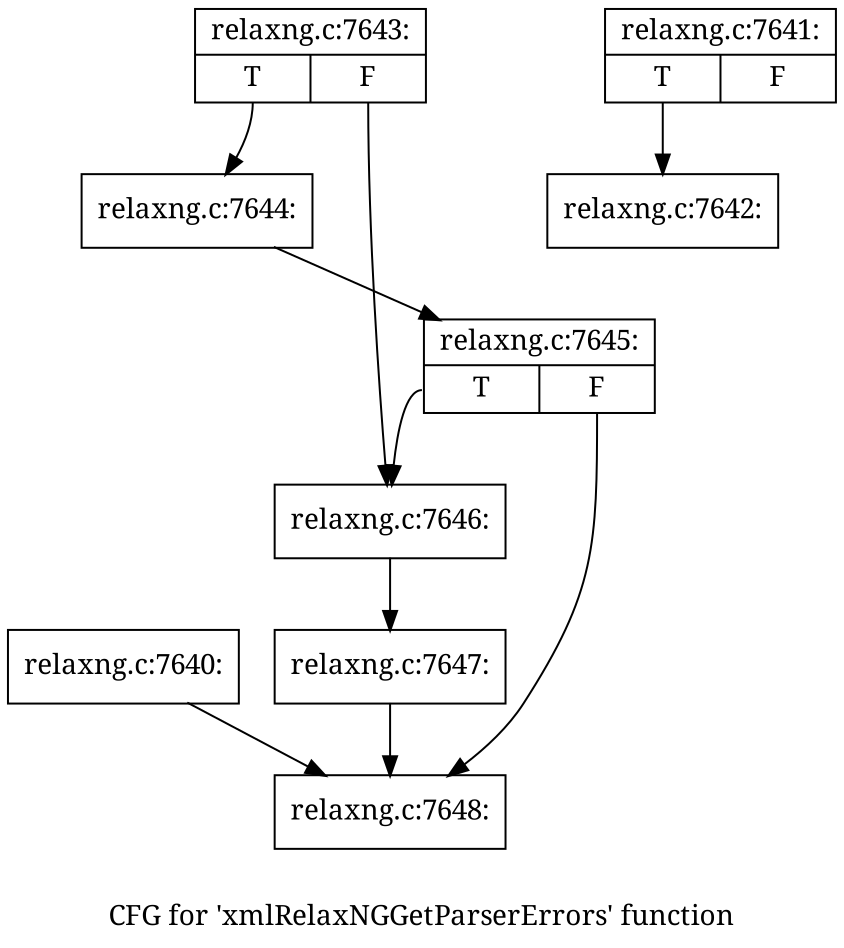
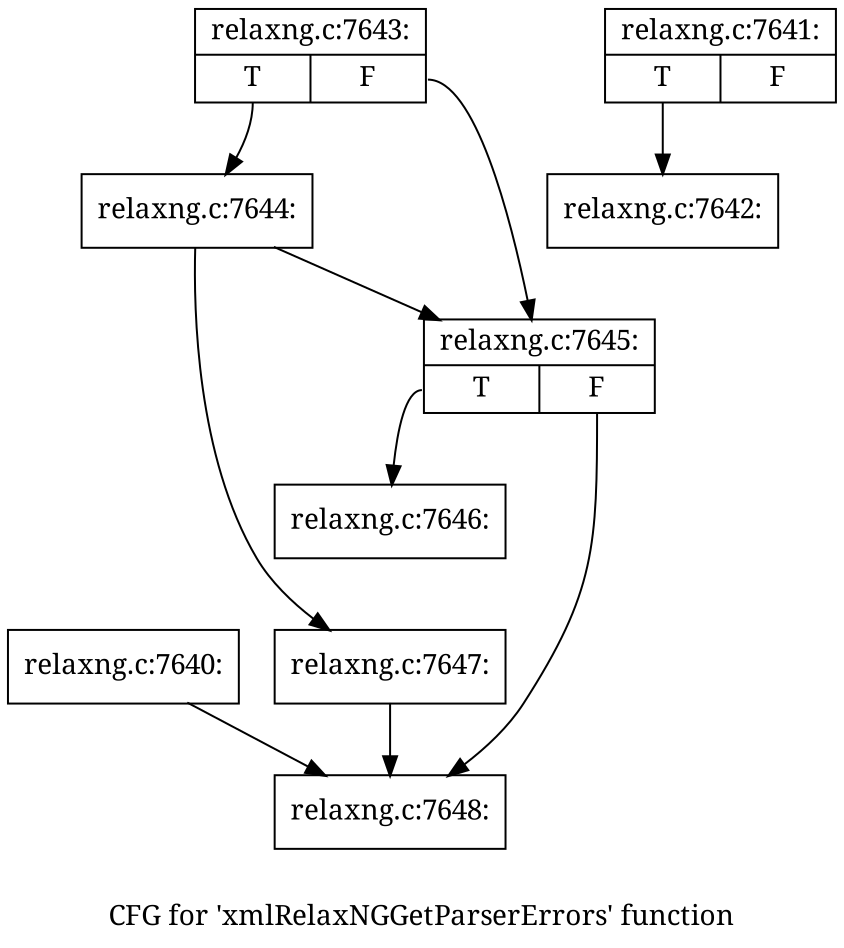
(373, 275) -> (496, 179)
(390, 584) -> (214, 448)
